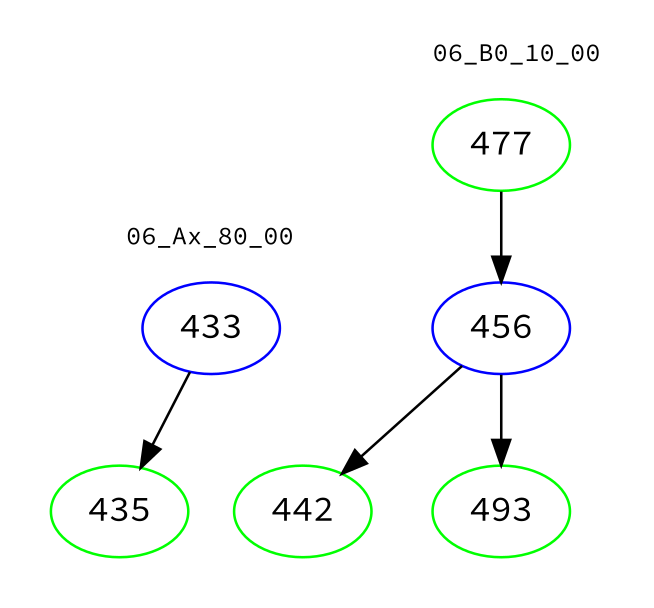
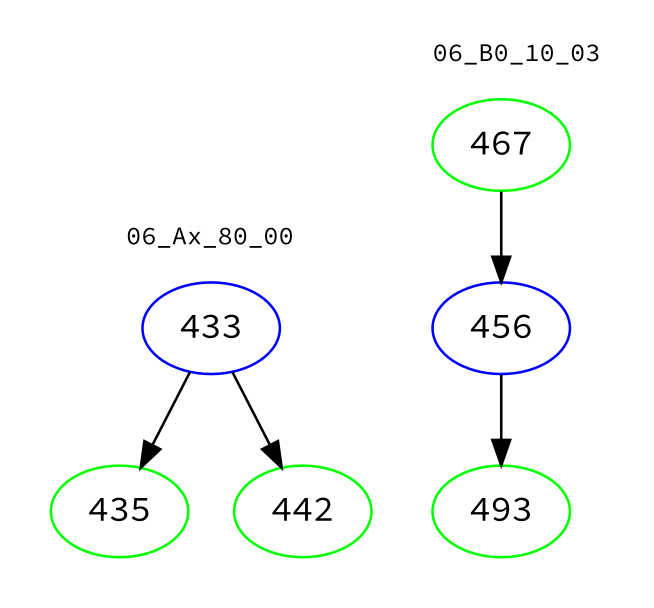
(518, 55) -> (518, 55)
(501, 145) -> (501, 145)
(429, 395) -> (251, 408)
